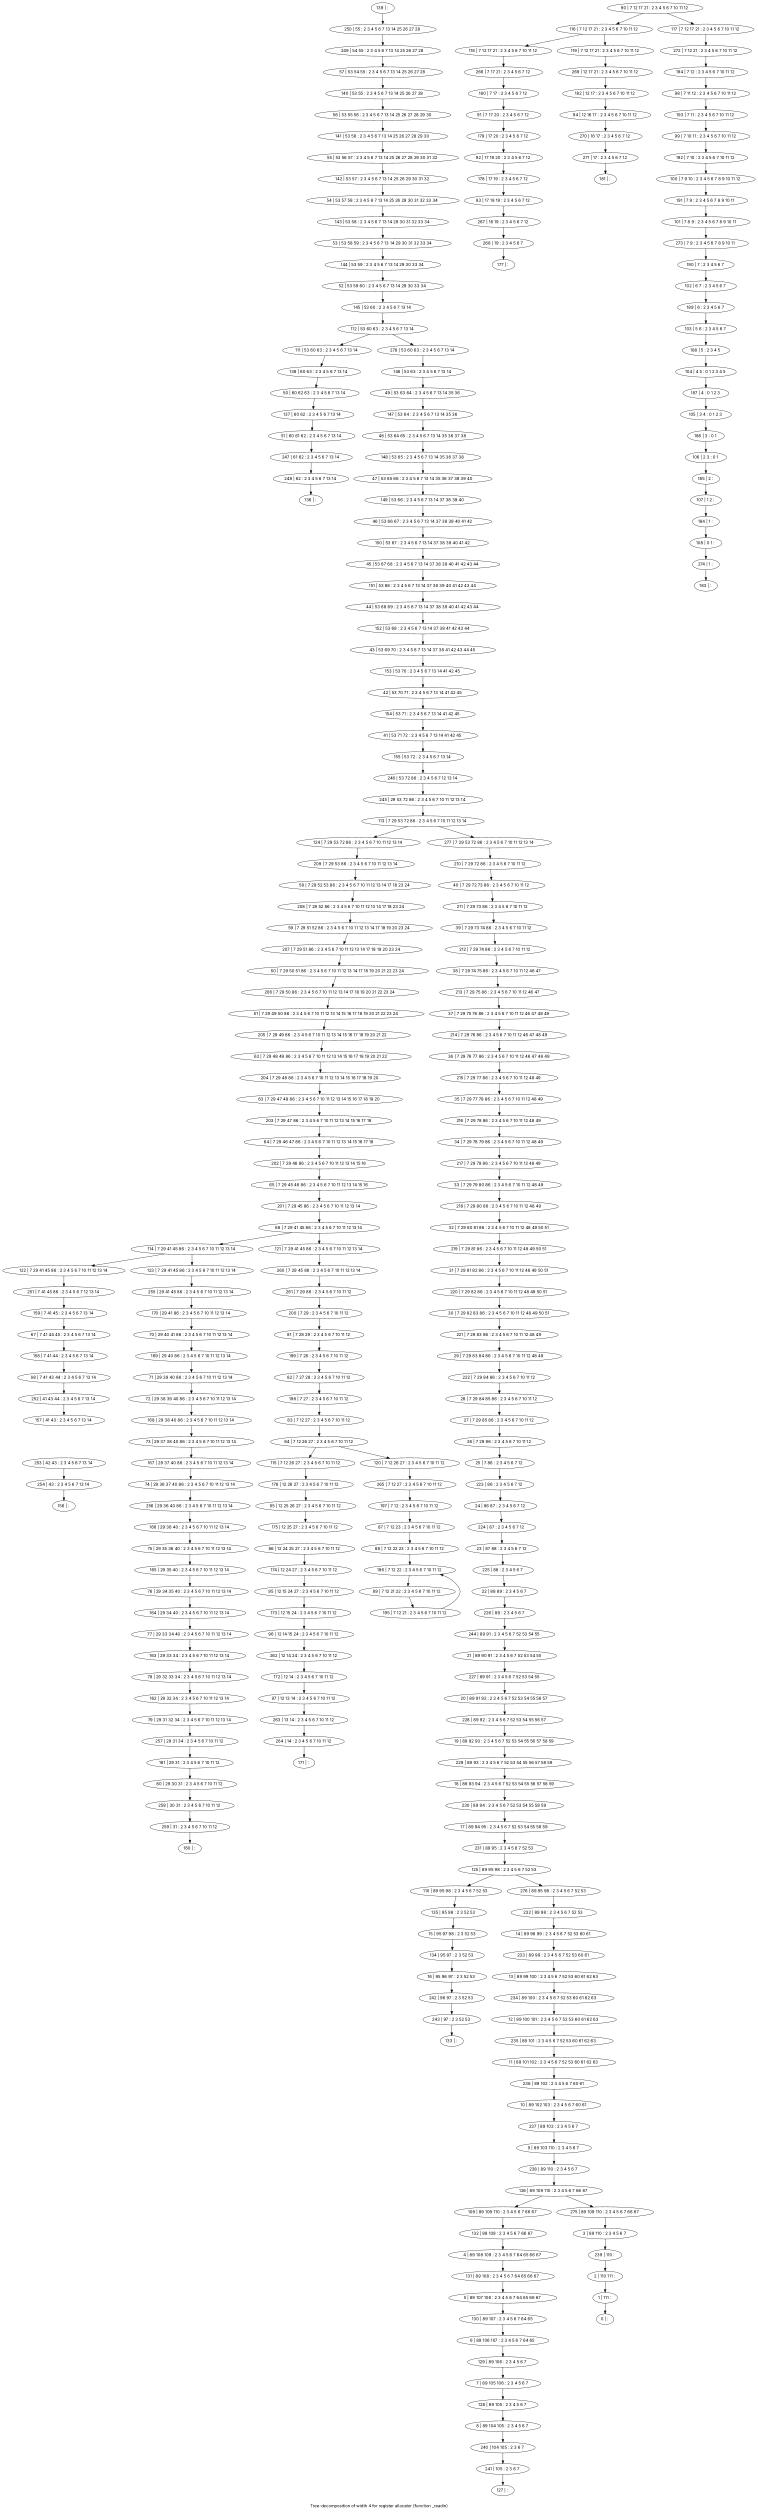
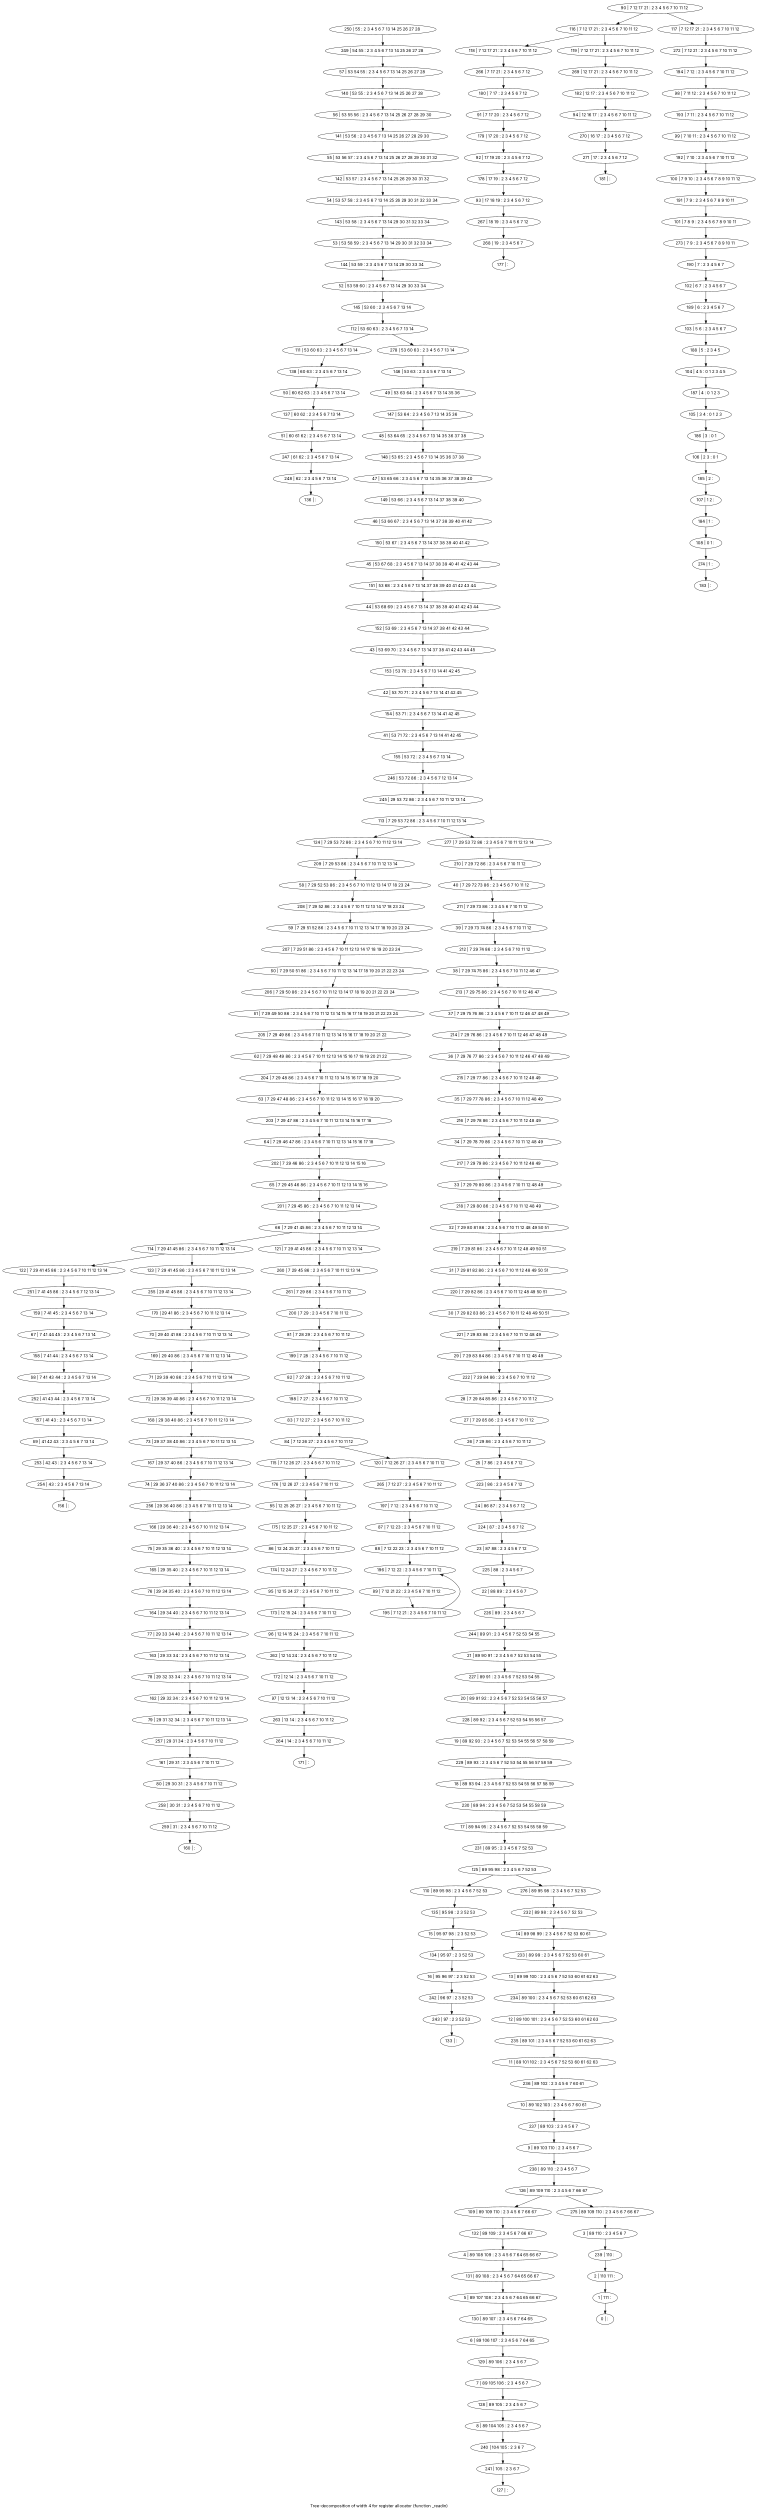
(383, 8) -> none
none -> (64, 1442)
none -> (305, 1537)
